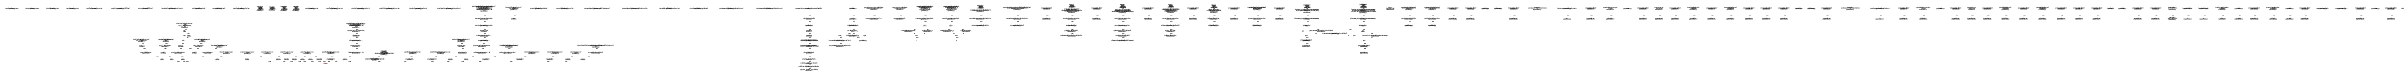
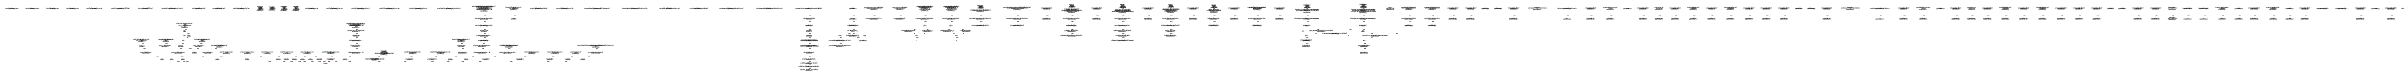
(1353, 36) -> (1395, 35)
(163, 53) -> none
